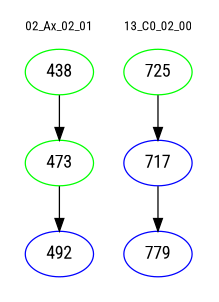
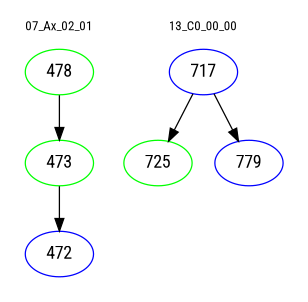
(59, 27) -> (59, 27)
(159, 27) -> (203, 27)
(59, 72) -> (59, 72)
(158, 111) -> (184, 112)
(59, 254) -> (59, 254)
